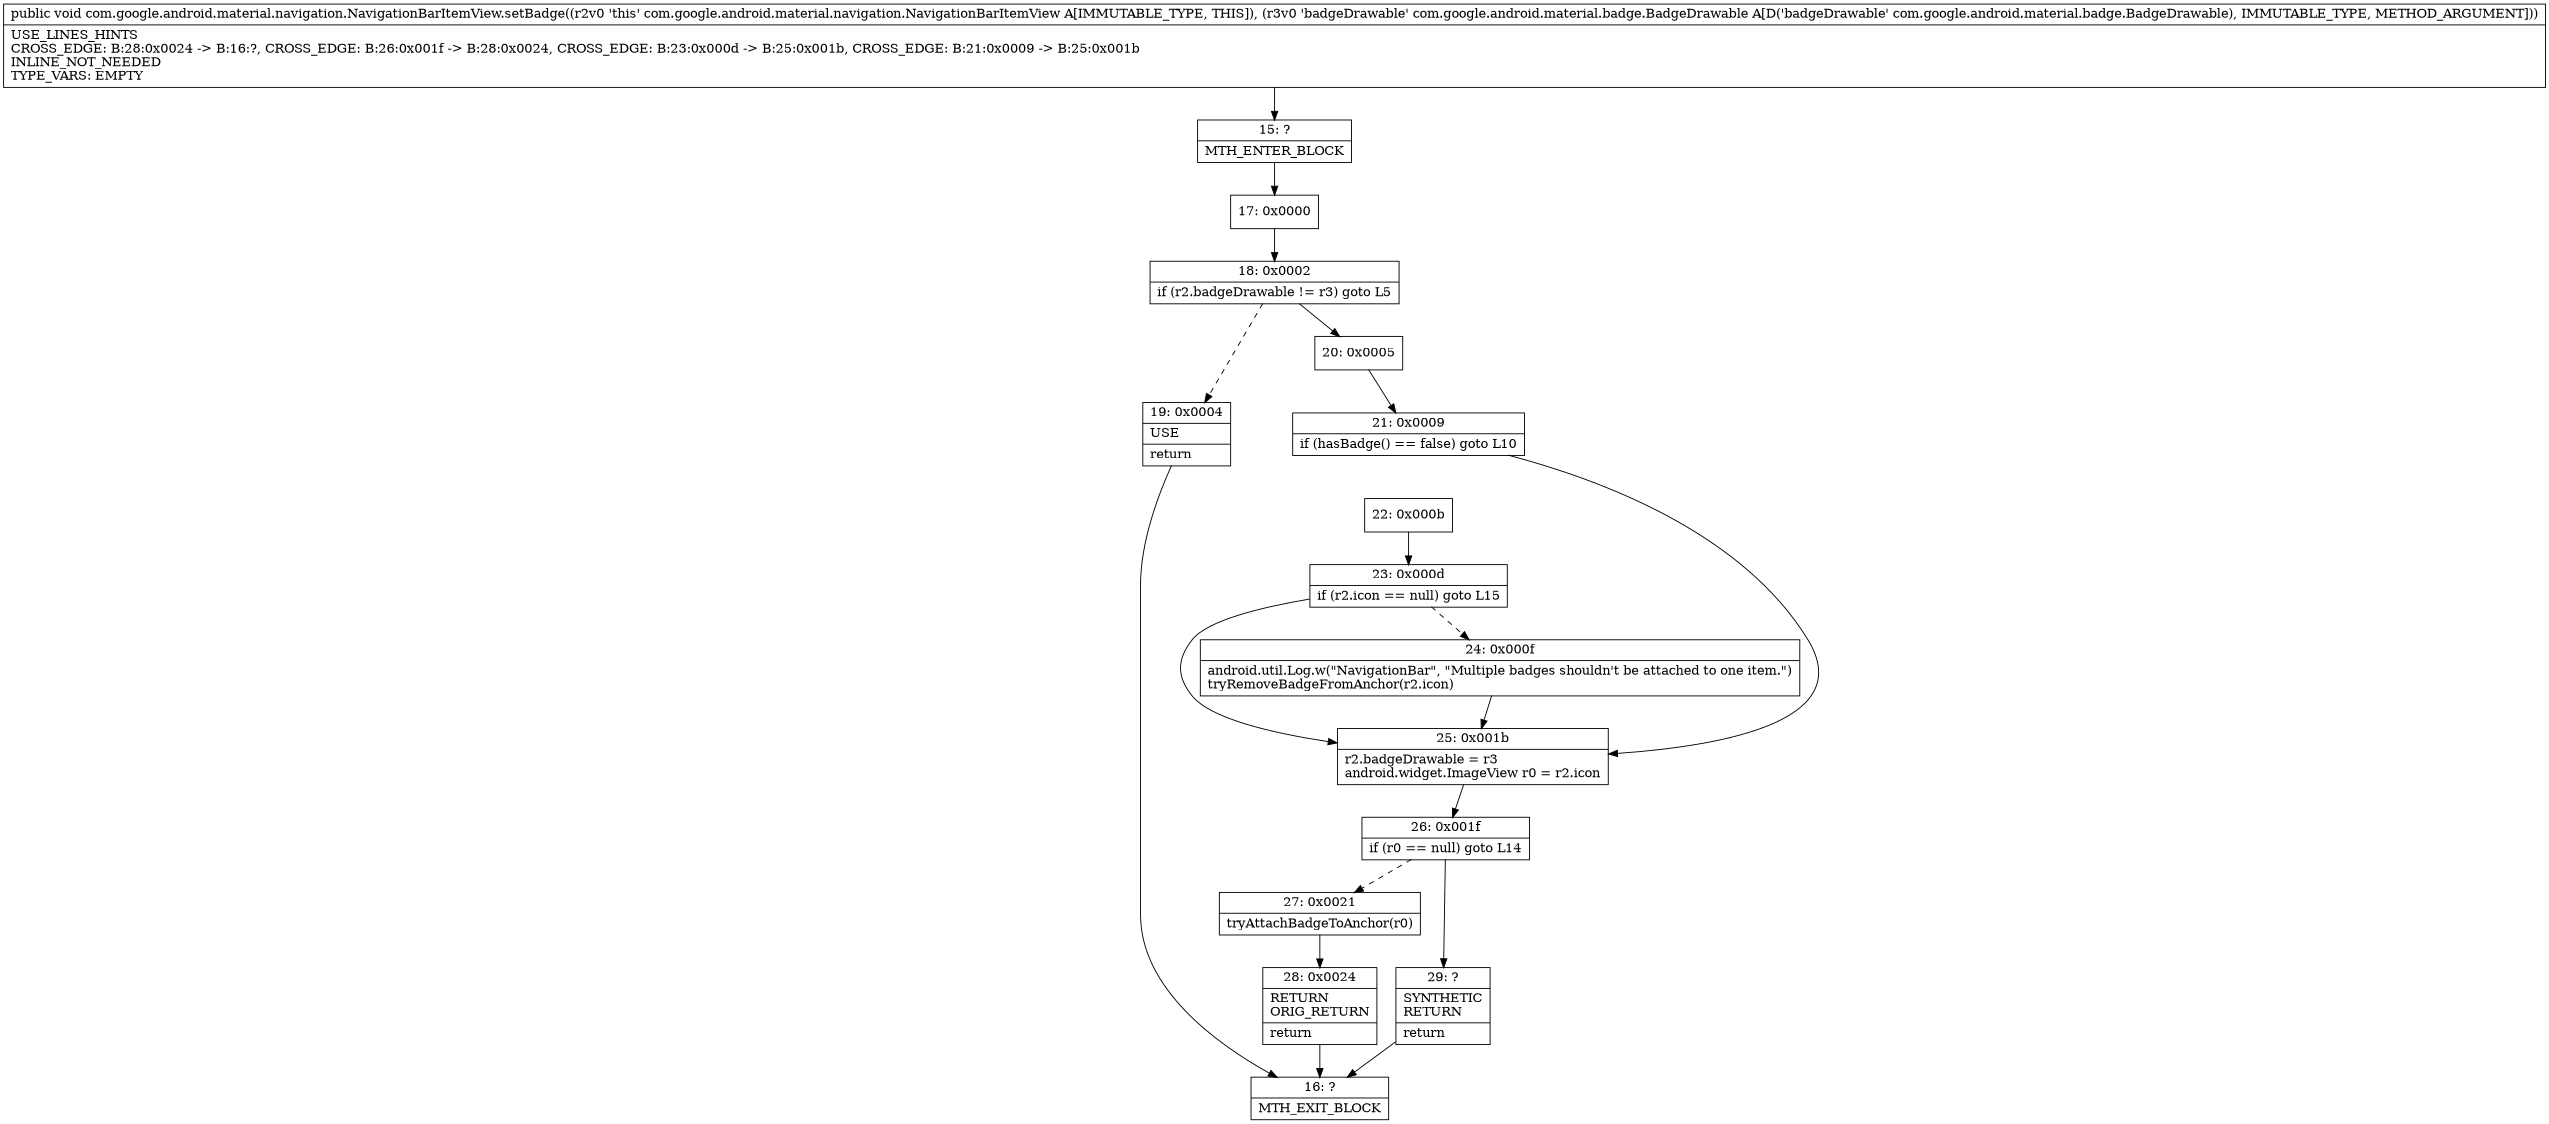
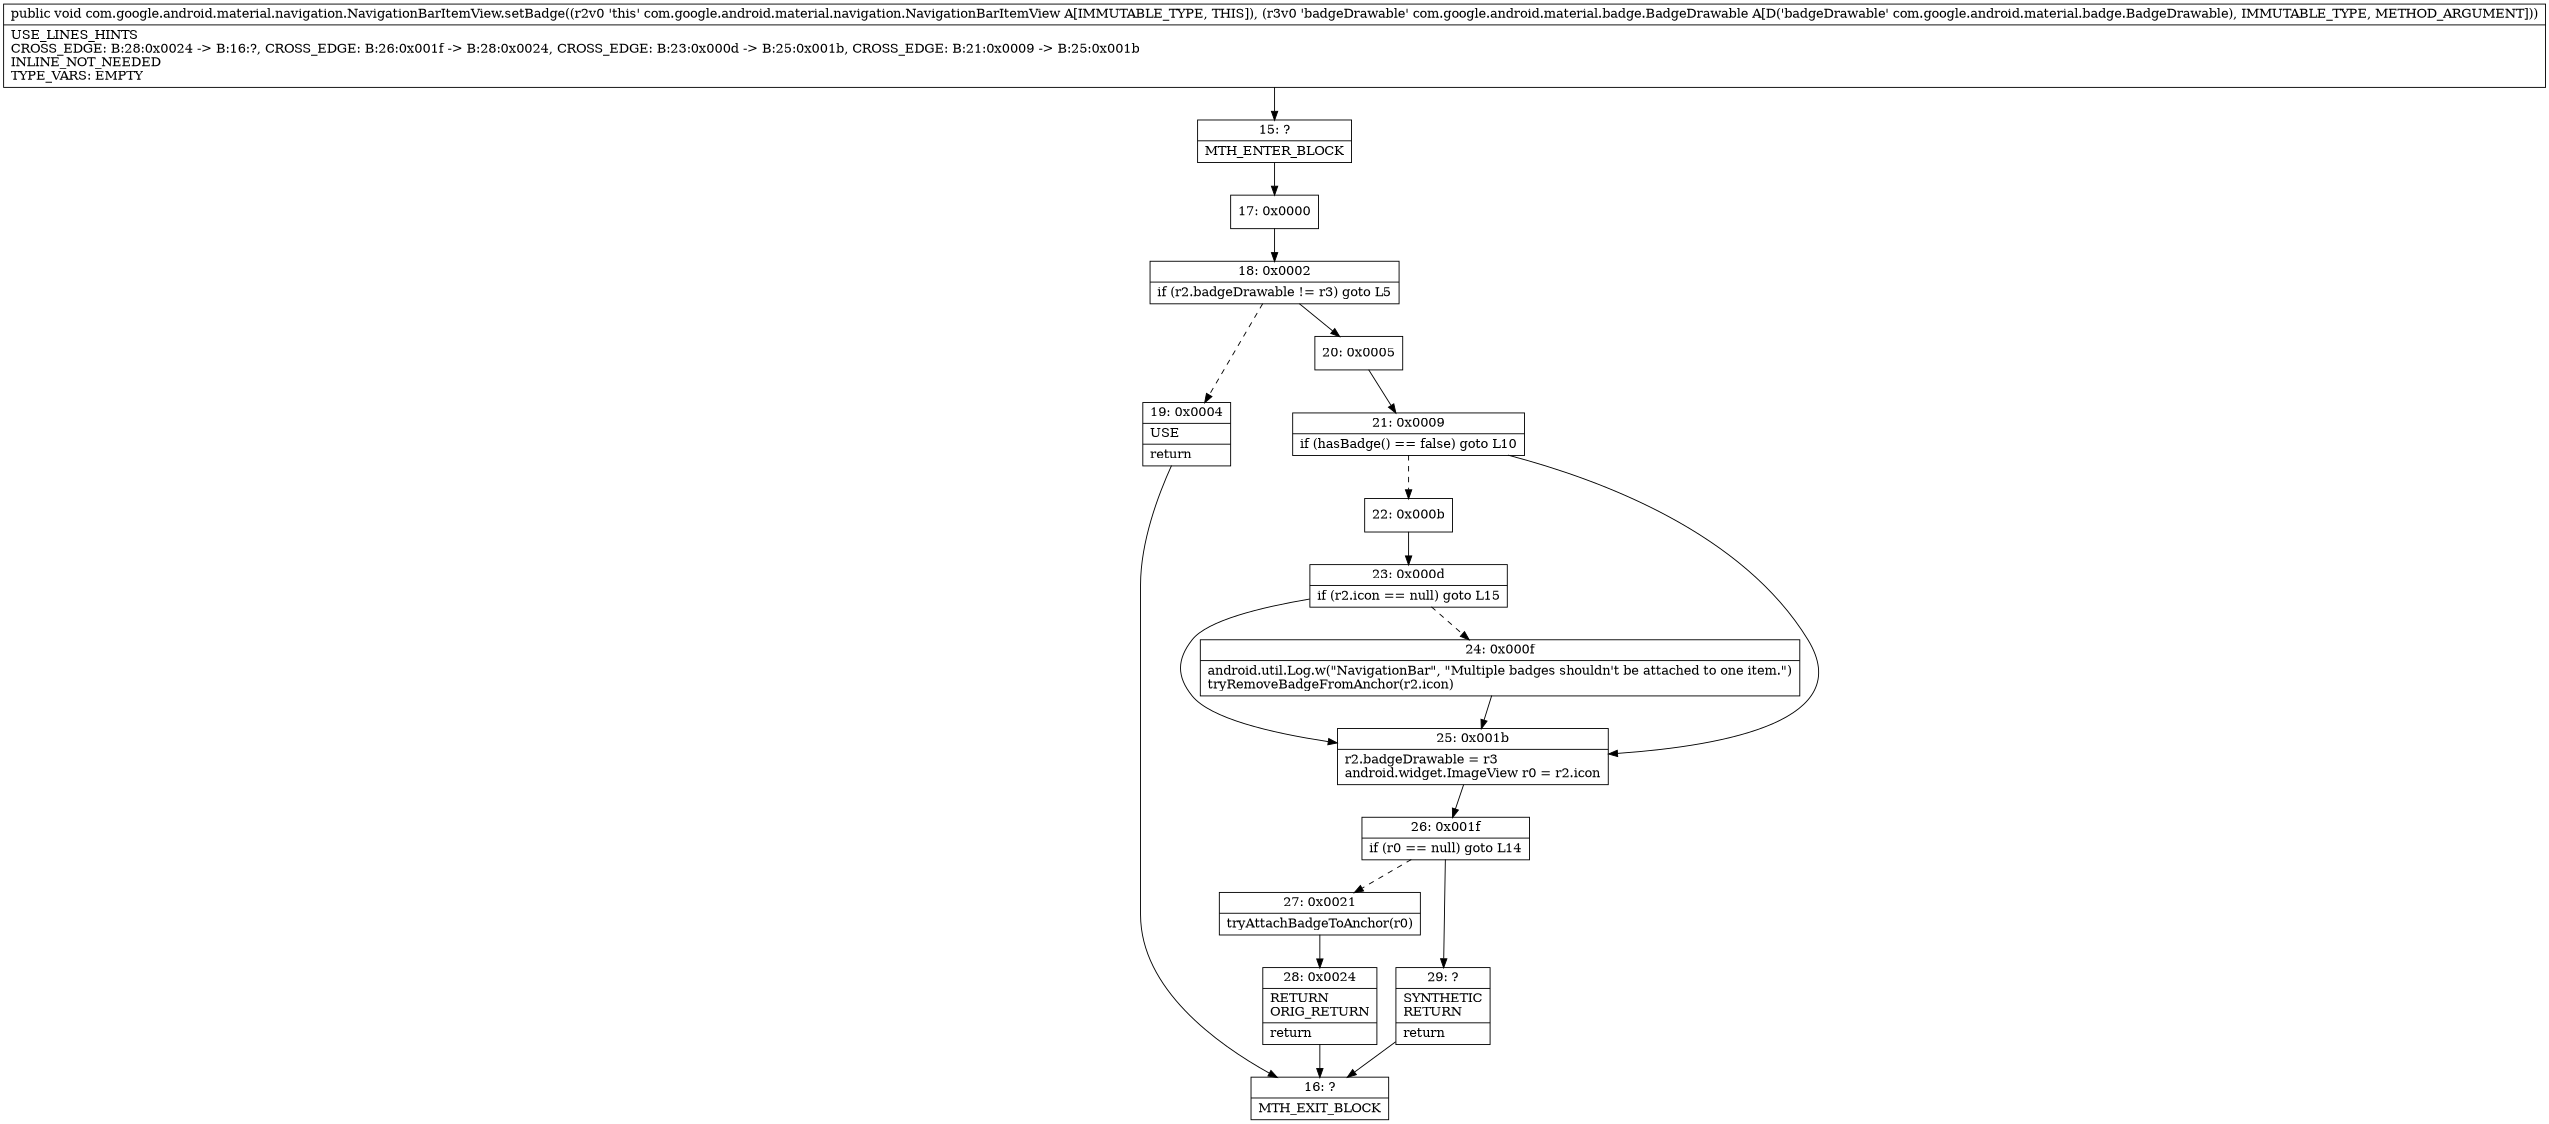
none -> (1409, 472)
